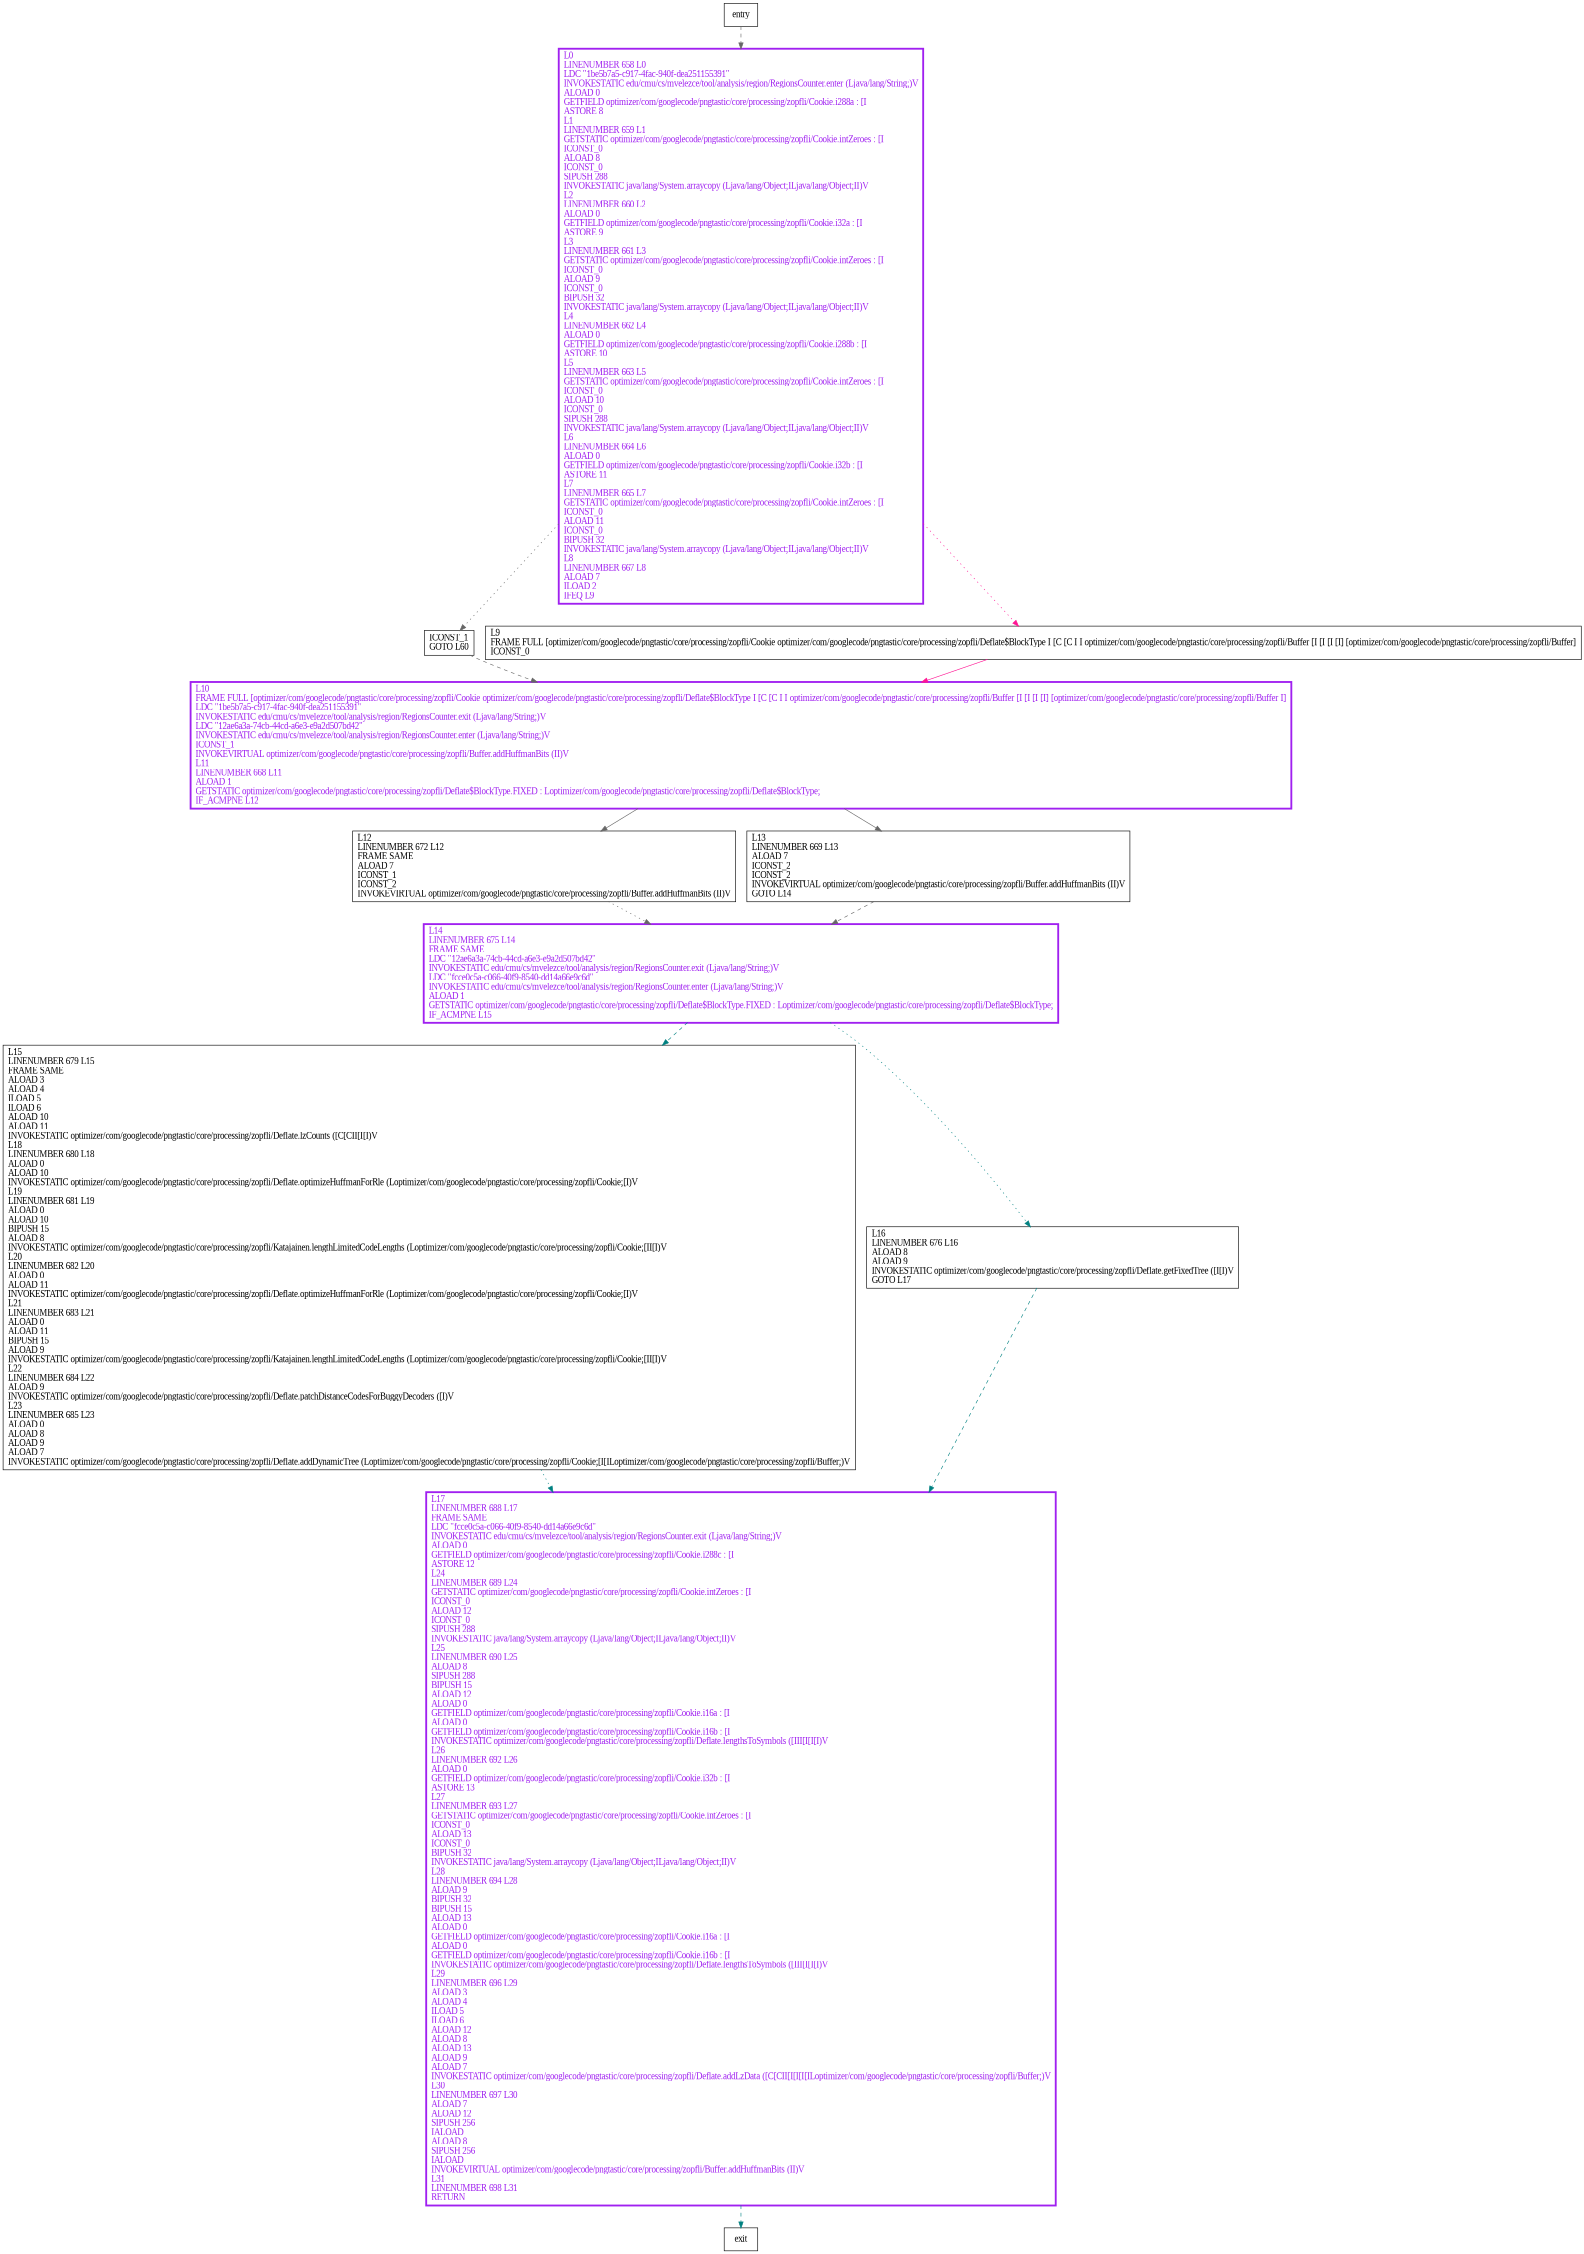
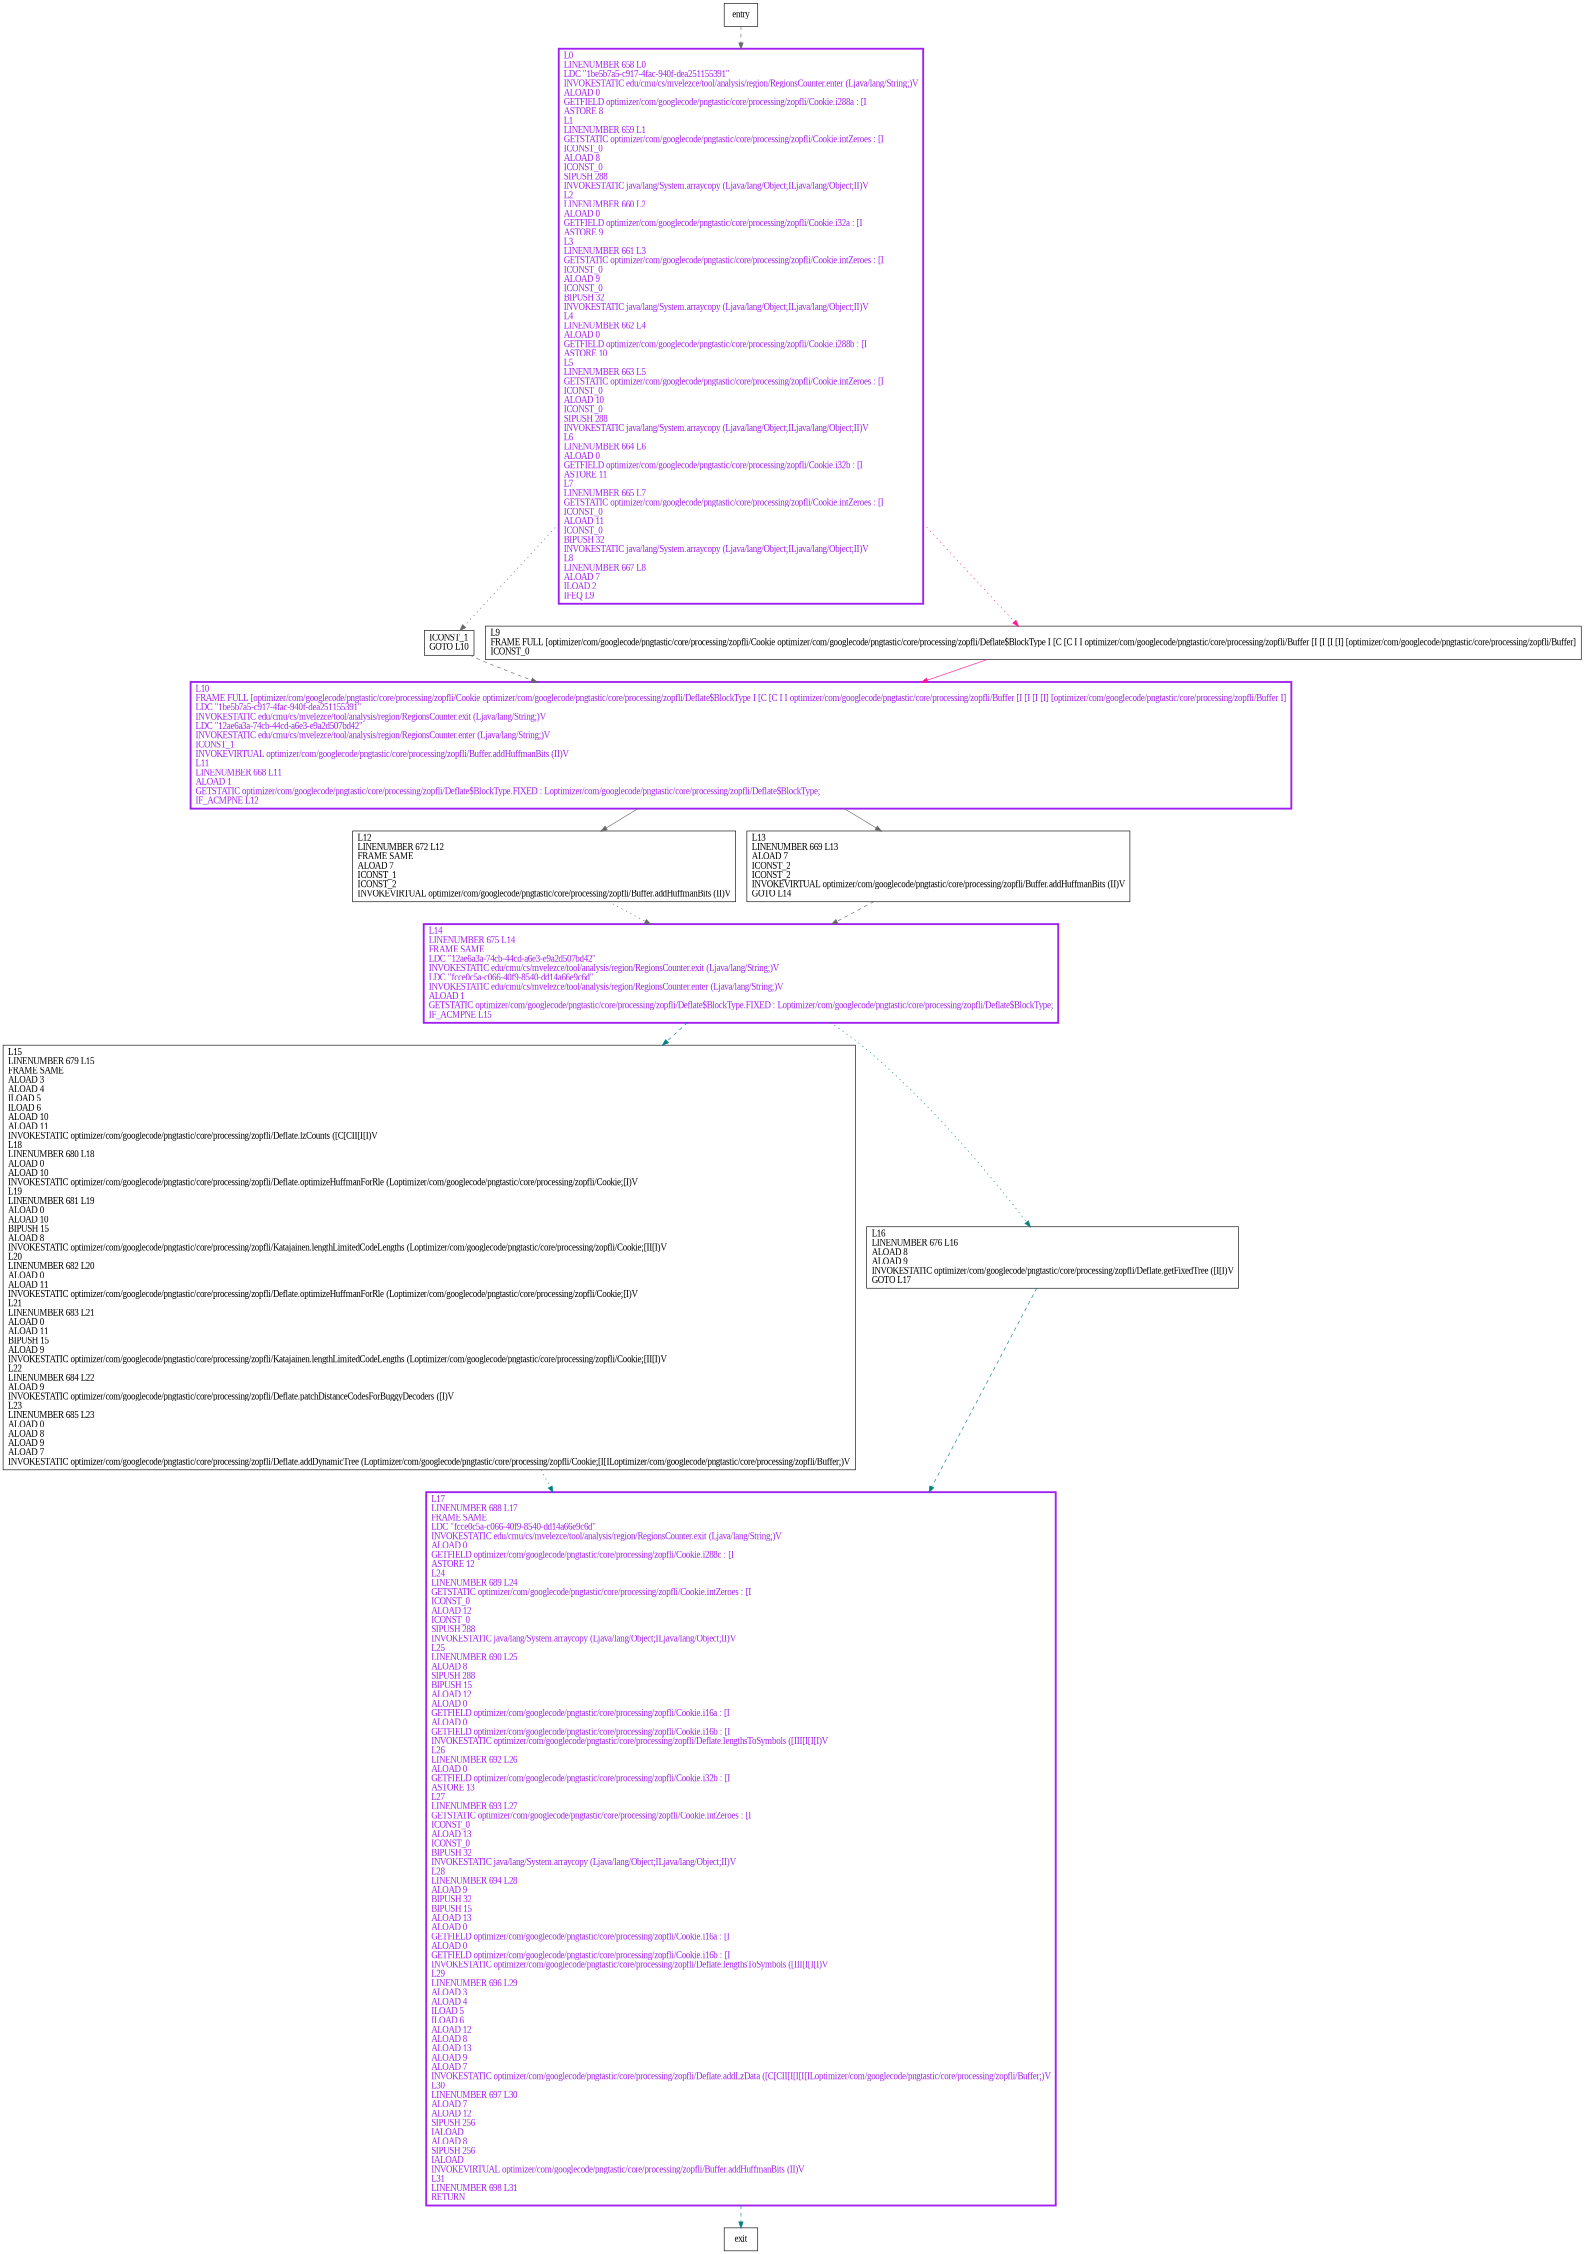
(449, 643) -> (449, 643)
